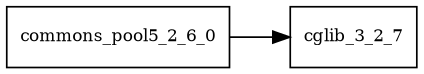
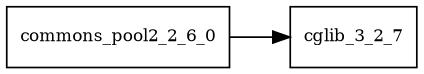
(118, 37) -> (118, 37)
